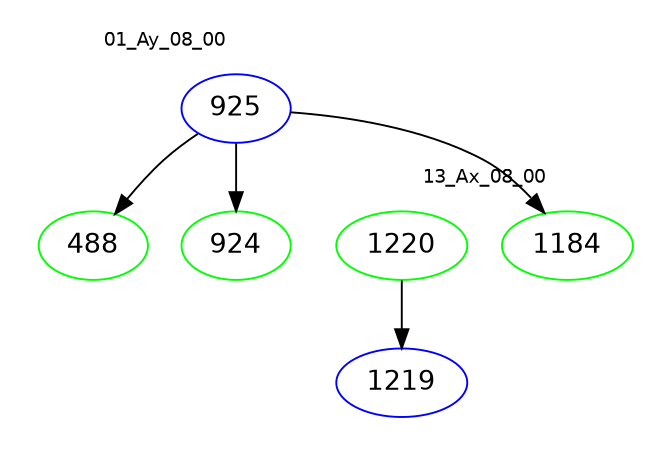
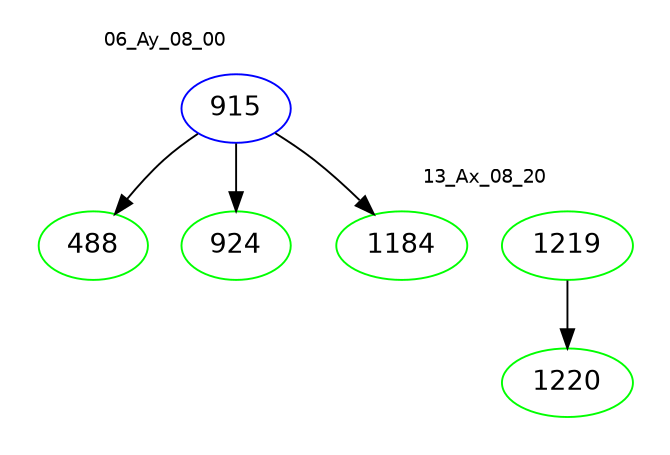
(165, 41) -> (165, 41)
(236, 109) -> (236, 109)
(485, 178) -> (485, 178)
(402, 305) -> (567, 305)
(402, 383) -> (567, 246)
